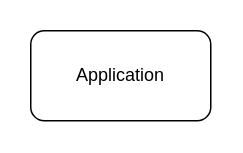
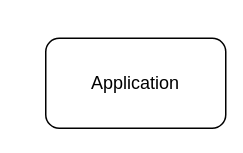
(121, 76) -> (136, 83)
